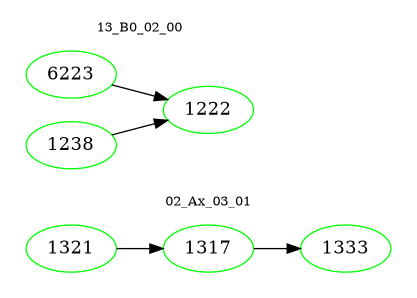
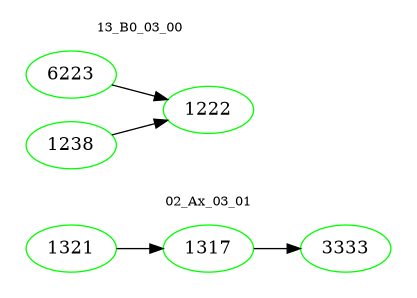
(140, 28) -> (140, 28)
(346, 249) -> (346, 249)
